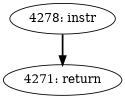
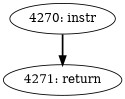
(63, 19) -> (63, 19)
